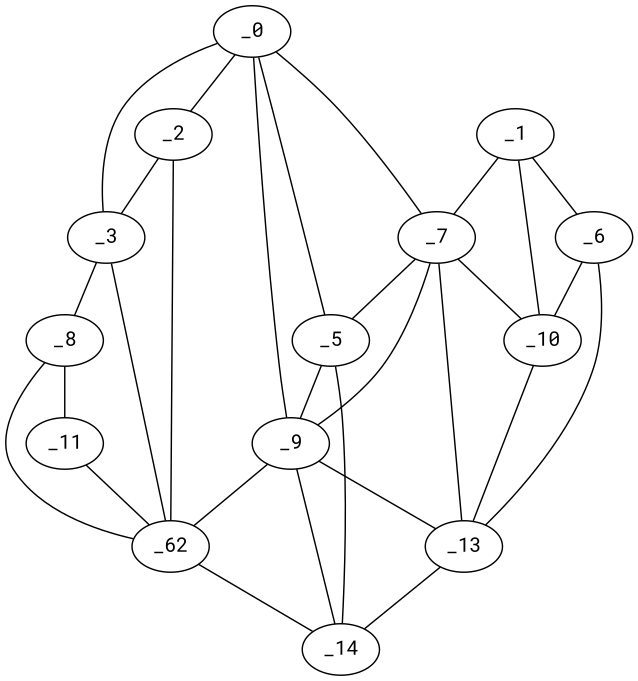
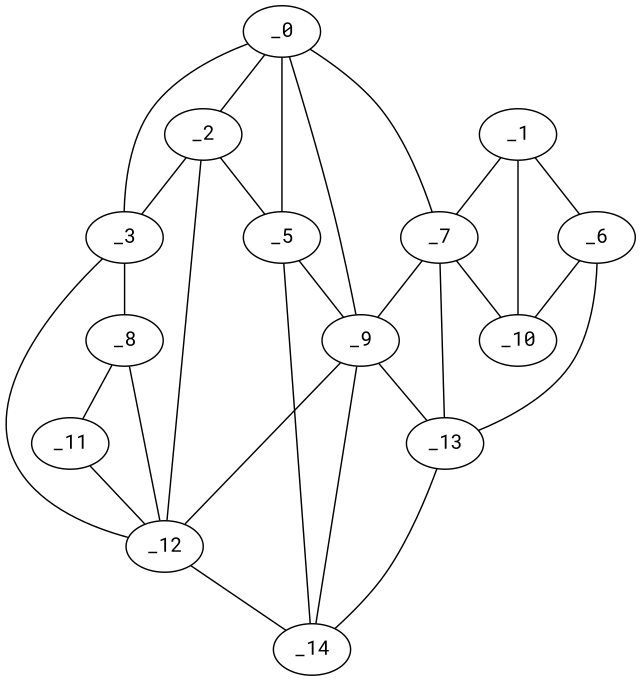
(384, 289) -> (243, 186)
(503, 443) -> none
(171, 546) -> (165, 546)
